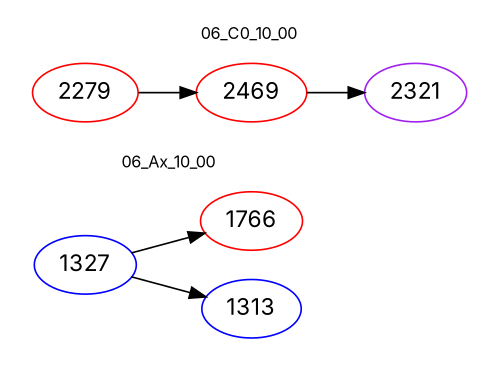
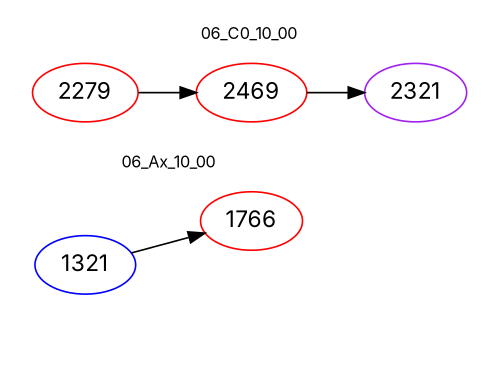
(85, 265) -> (85, 265)
(252, 309) -> none
